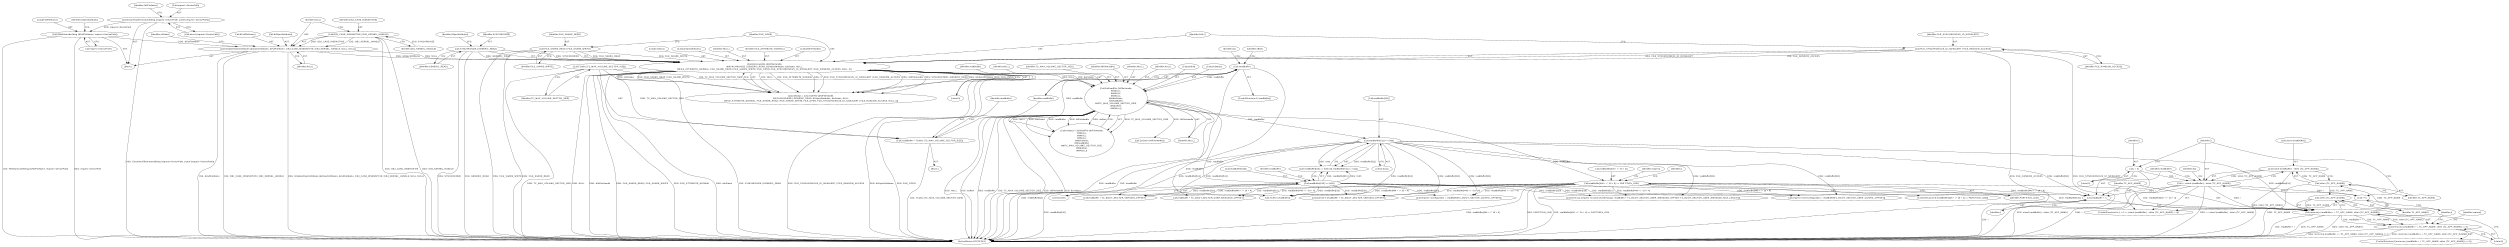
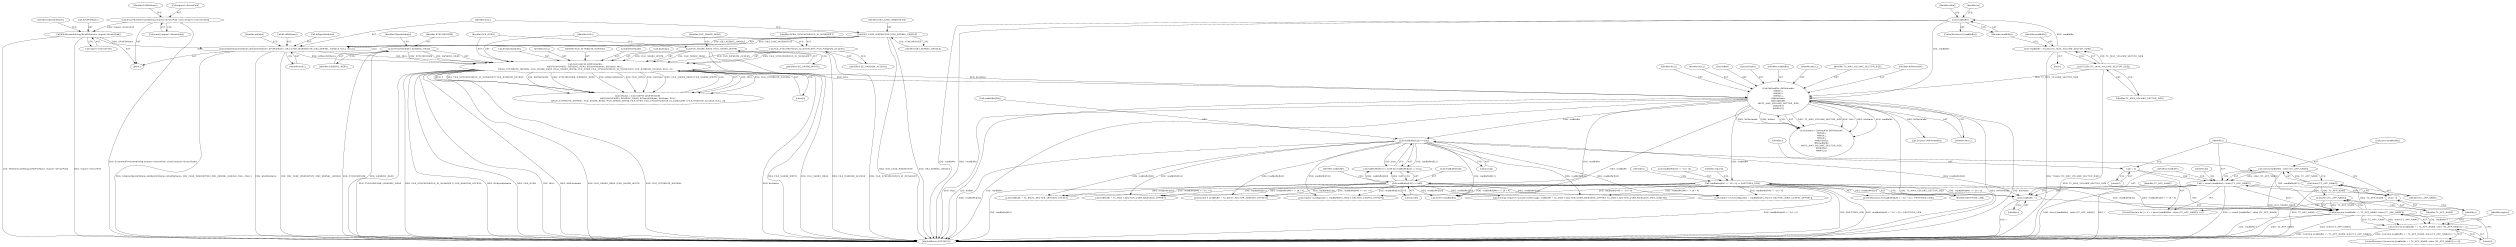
(1953, 34) -> (807, 34)
none -> (2080, 58)
(2268, 205) -> (2282, 205)
